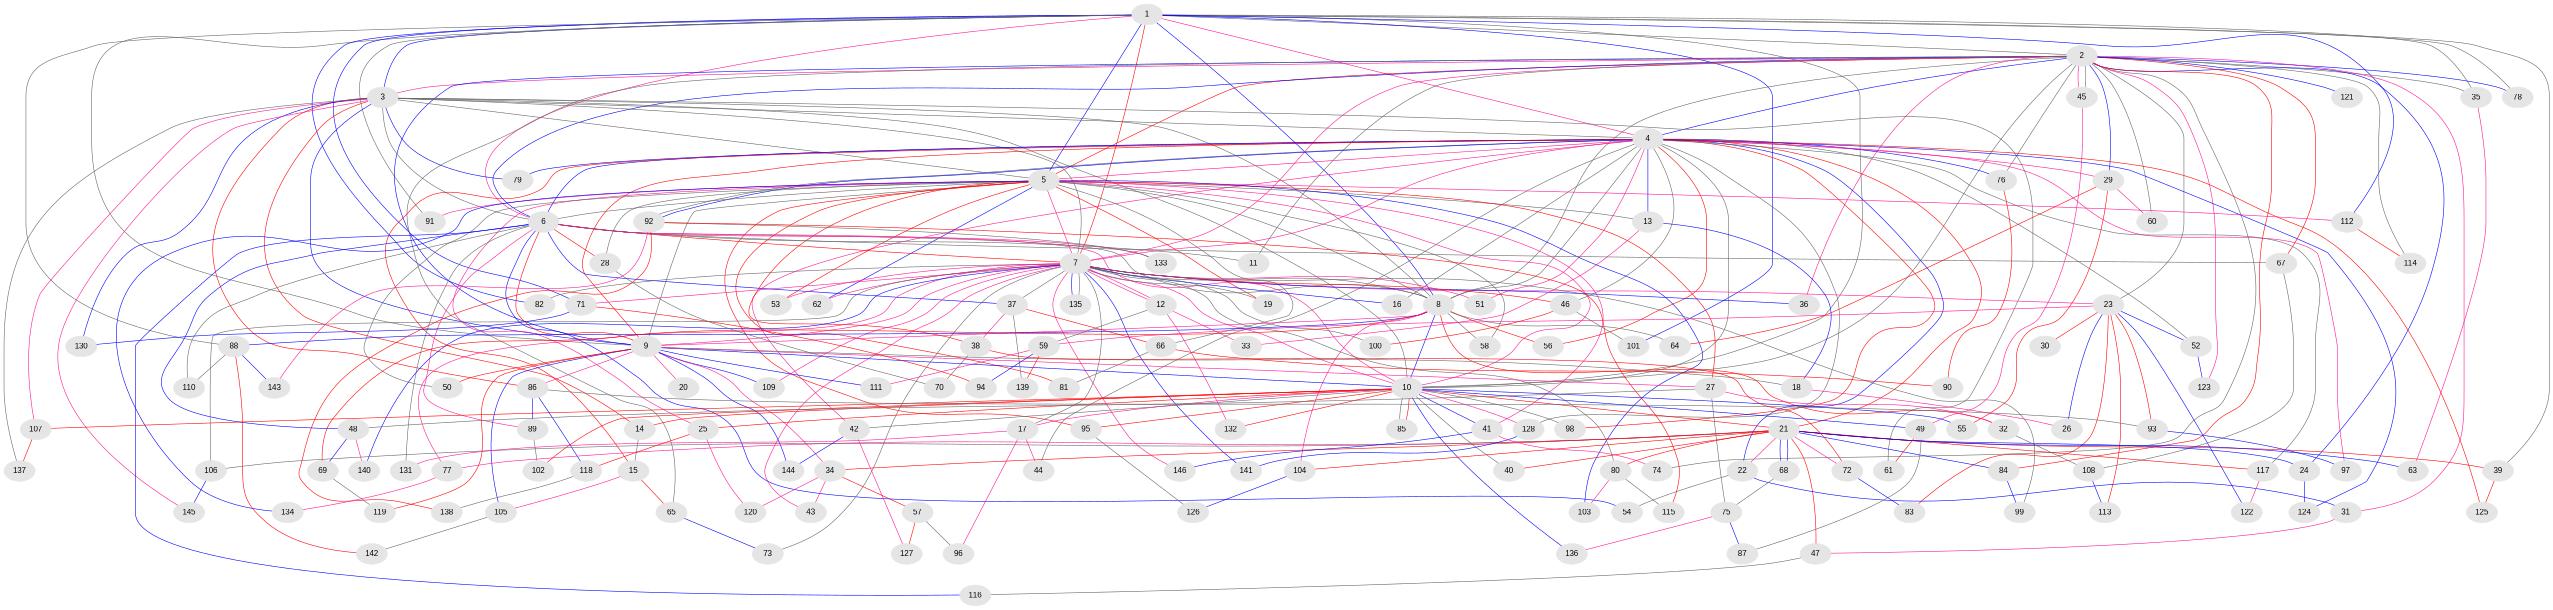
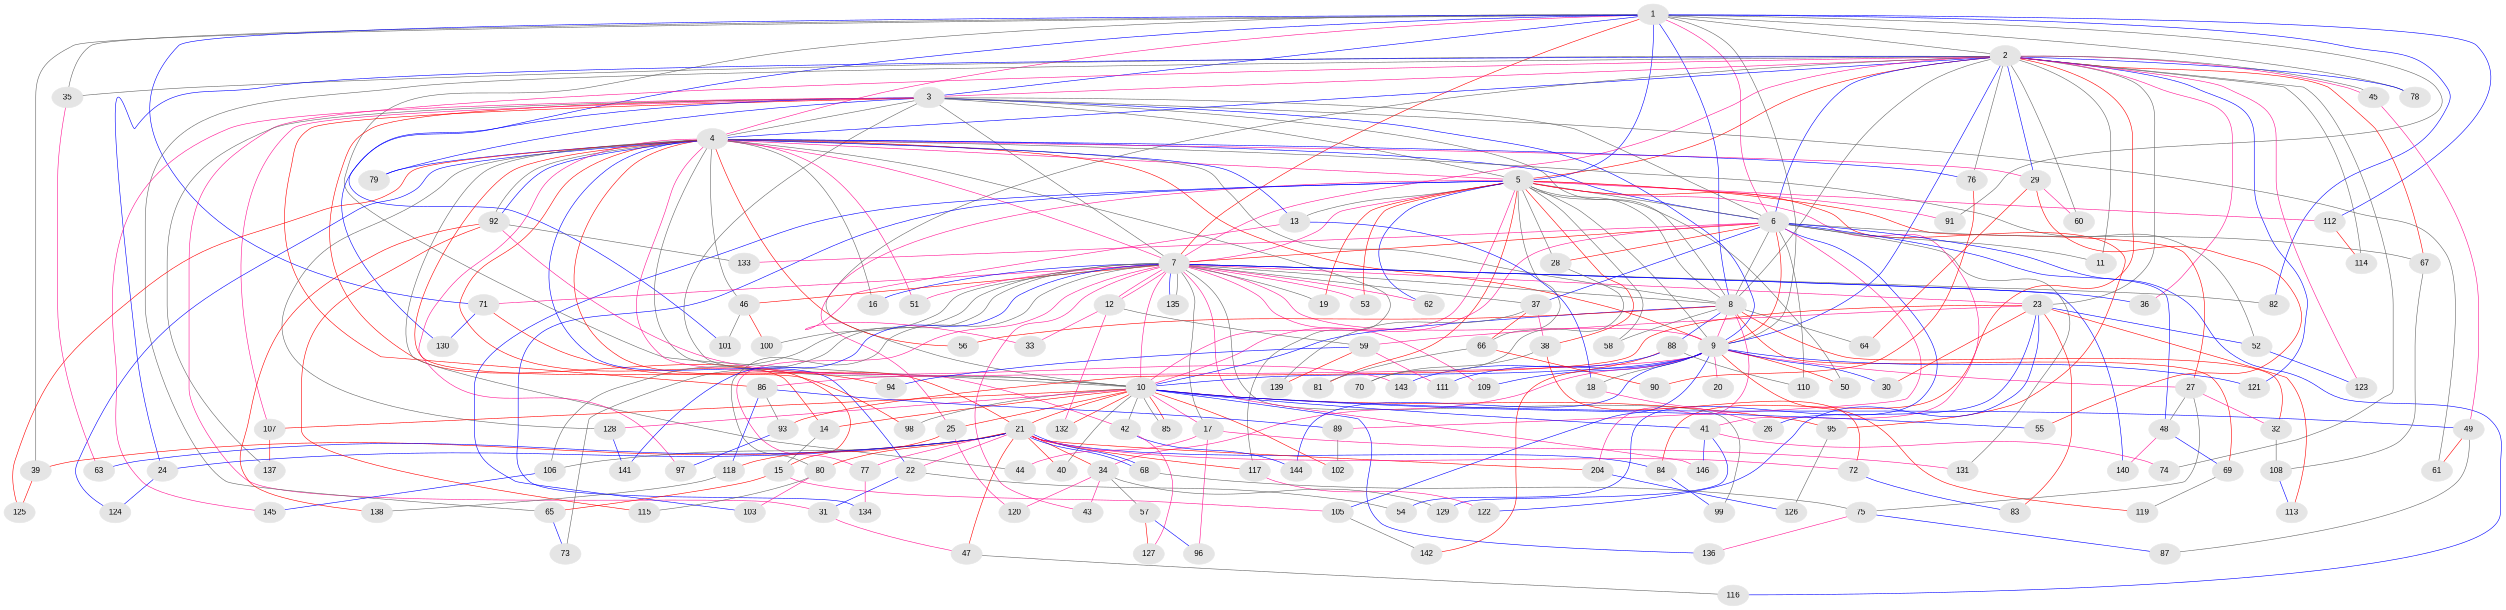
(380, 30) -> none
none -> (1802, 364)
none -> (2100, 367)
(1300, 471) -> (1598, 471)
(874, 492) -> (1124, 492)
none -> (1443, 512)
(938, 533) -> (1172, 533)
